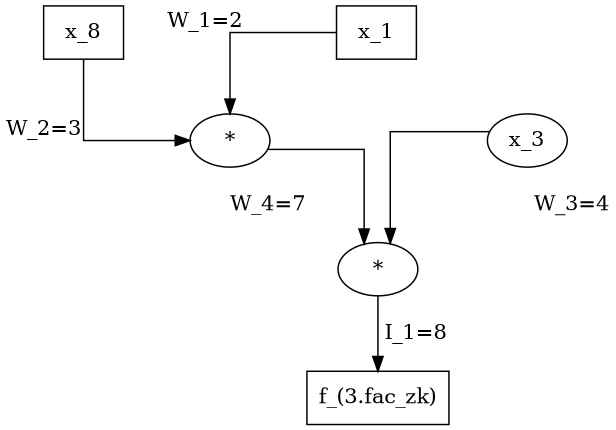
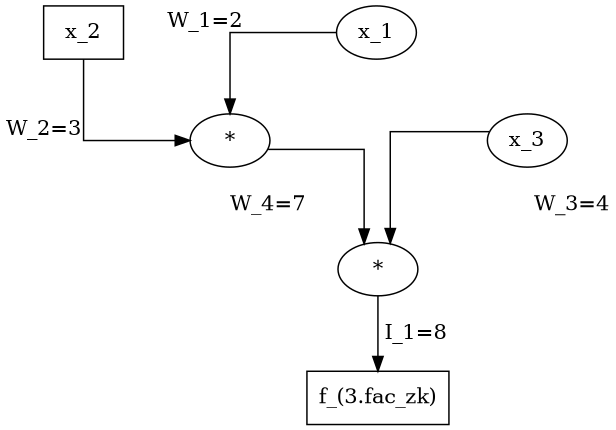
(84, 33) -> (84, 33)
(376, 33) -> (376, 33)
